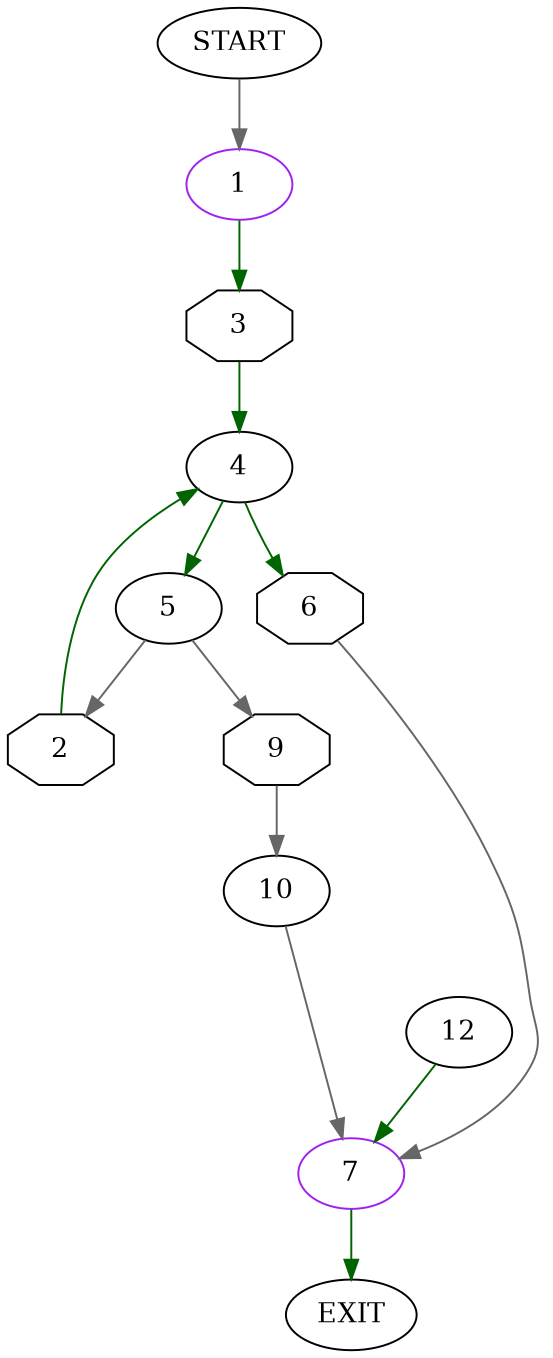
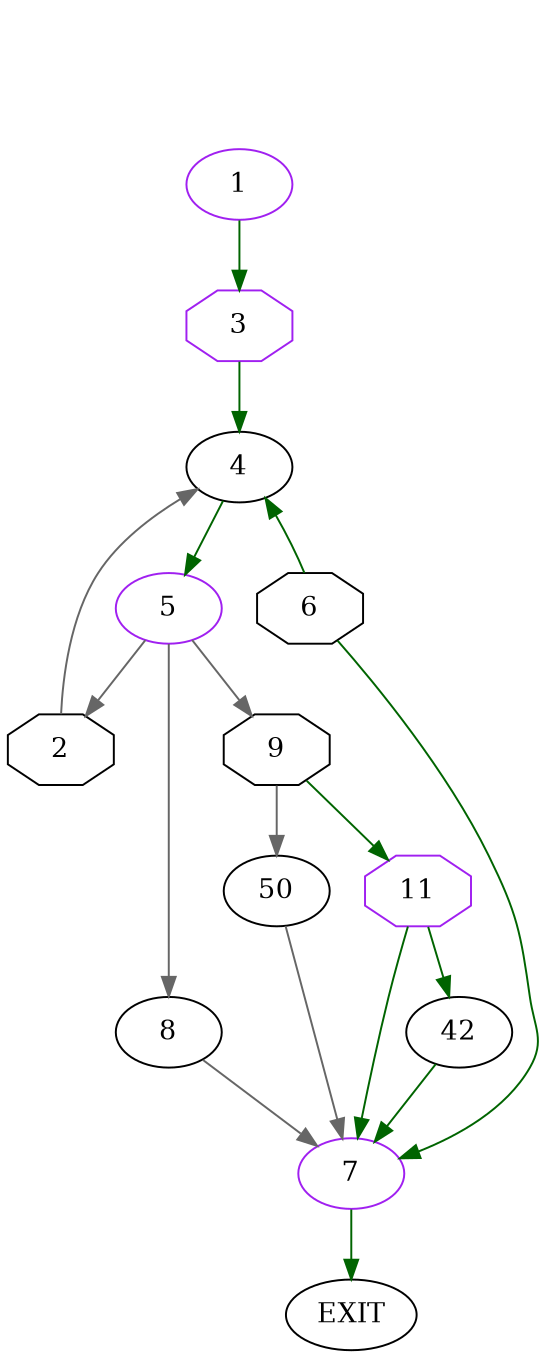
(239, 43) -> none
(239, 326) -> (239, 326)
(258, 531) -> (291, 544)
(89, 589) -> (89, 589)
(169, 608) -> (169, 608)
(277, 891) -> (277, 891)
none -> (418, 891)
(509, 901) -> (509, 901)
none -> (169, 1032)
(459, 1032) -> (459, 1032)
